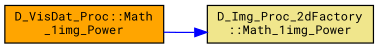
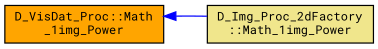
(179, 32) -> (192, 16)
